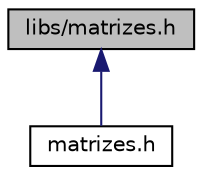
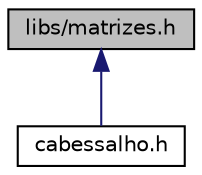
(101, 146) -> (101, 146)
